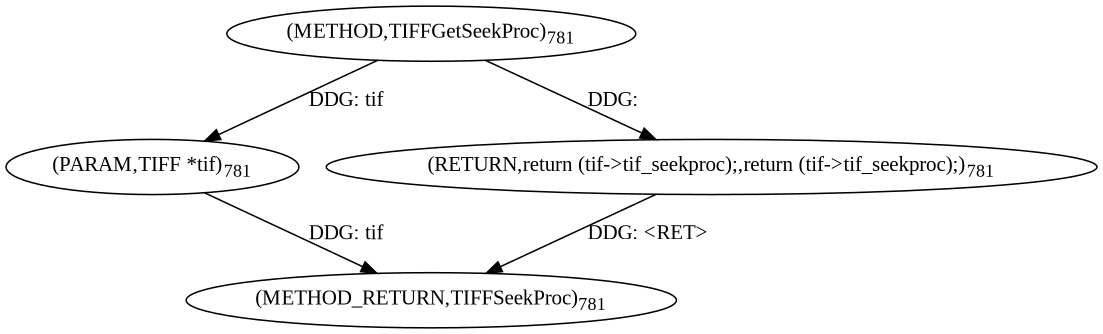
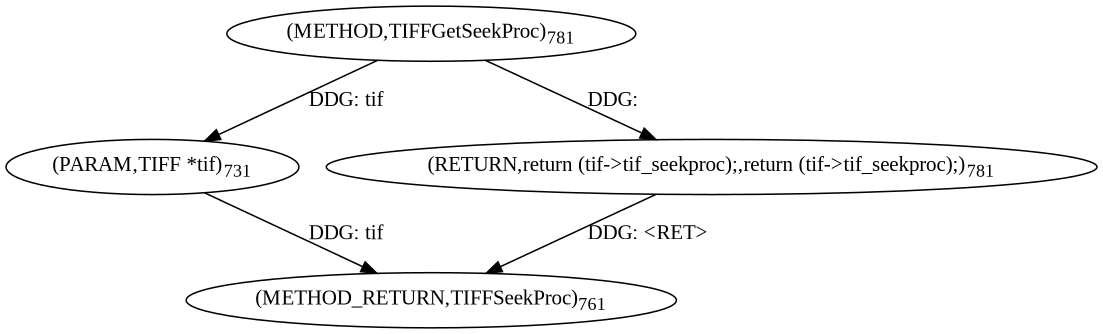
(238, 165) -> (238, 165)
(593, 298) -> (593, 298)
